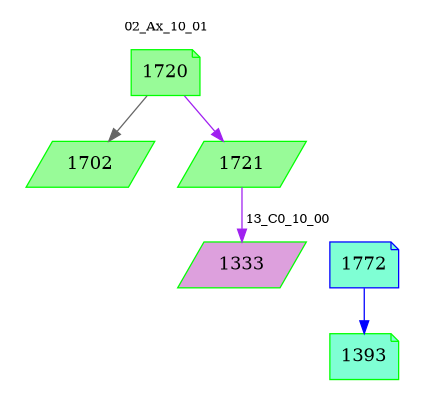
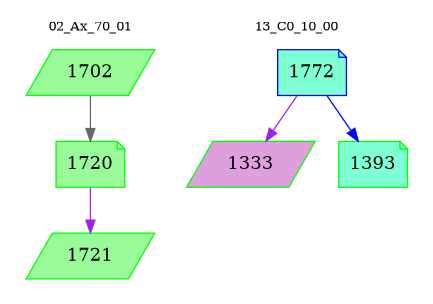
(166, 27) -> (90, 27)
(132, 114) -> (90, 112)
(242, 215) -> (285, 113)
